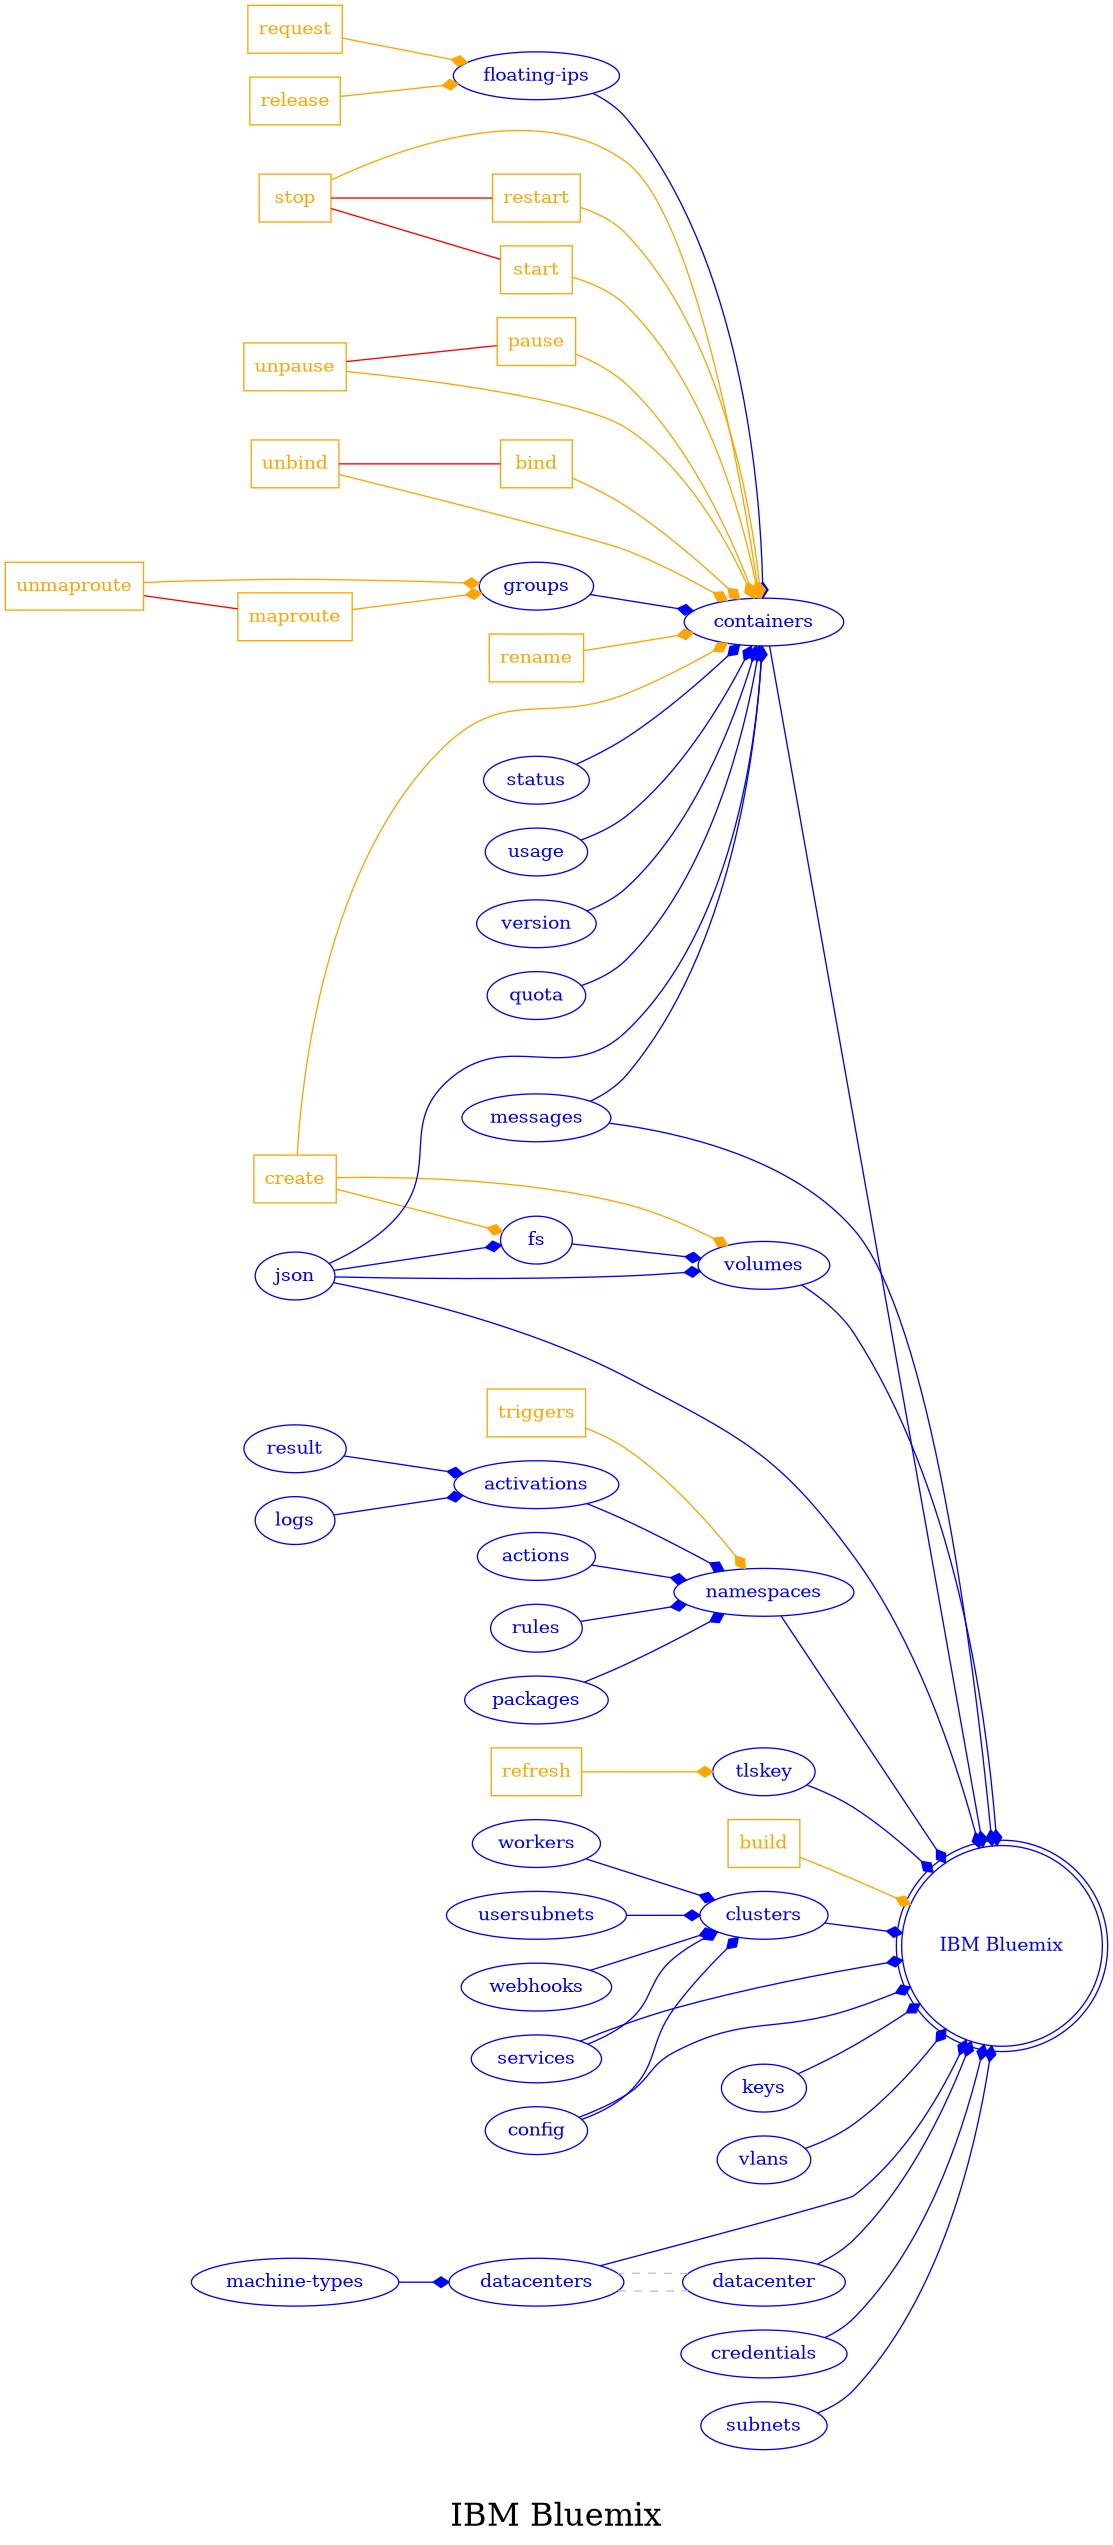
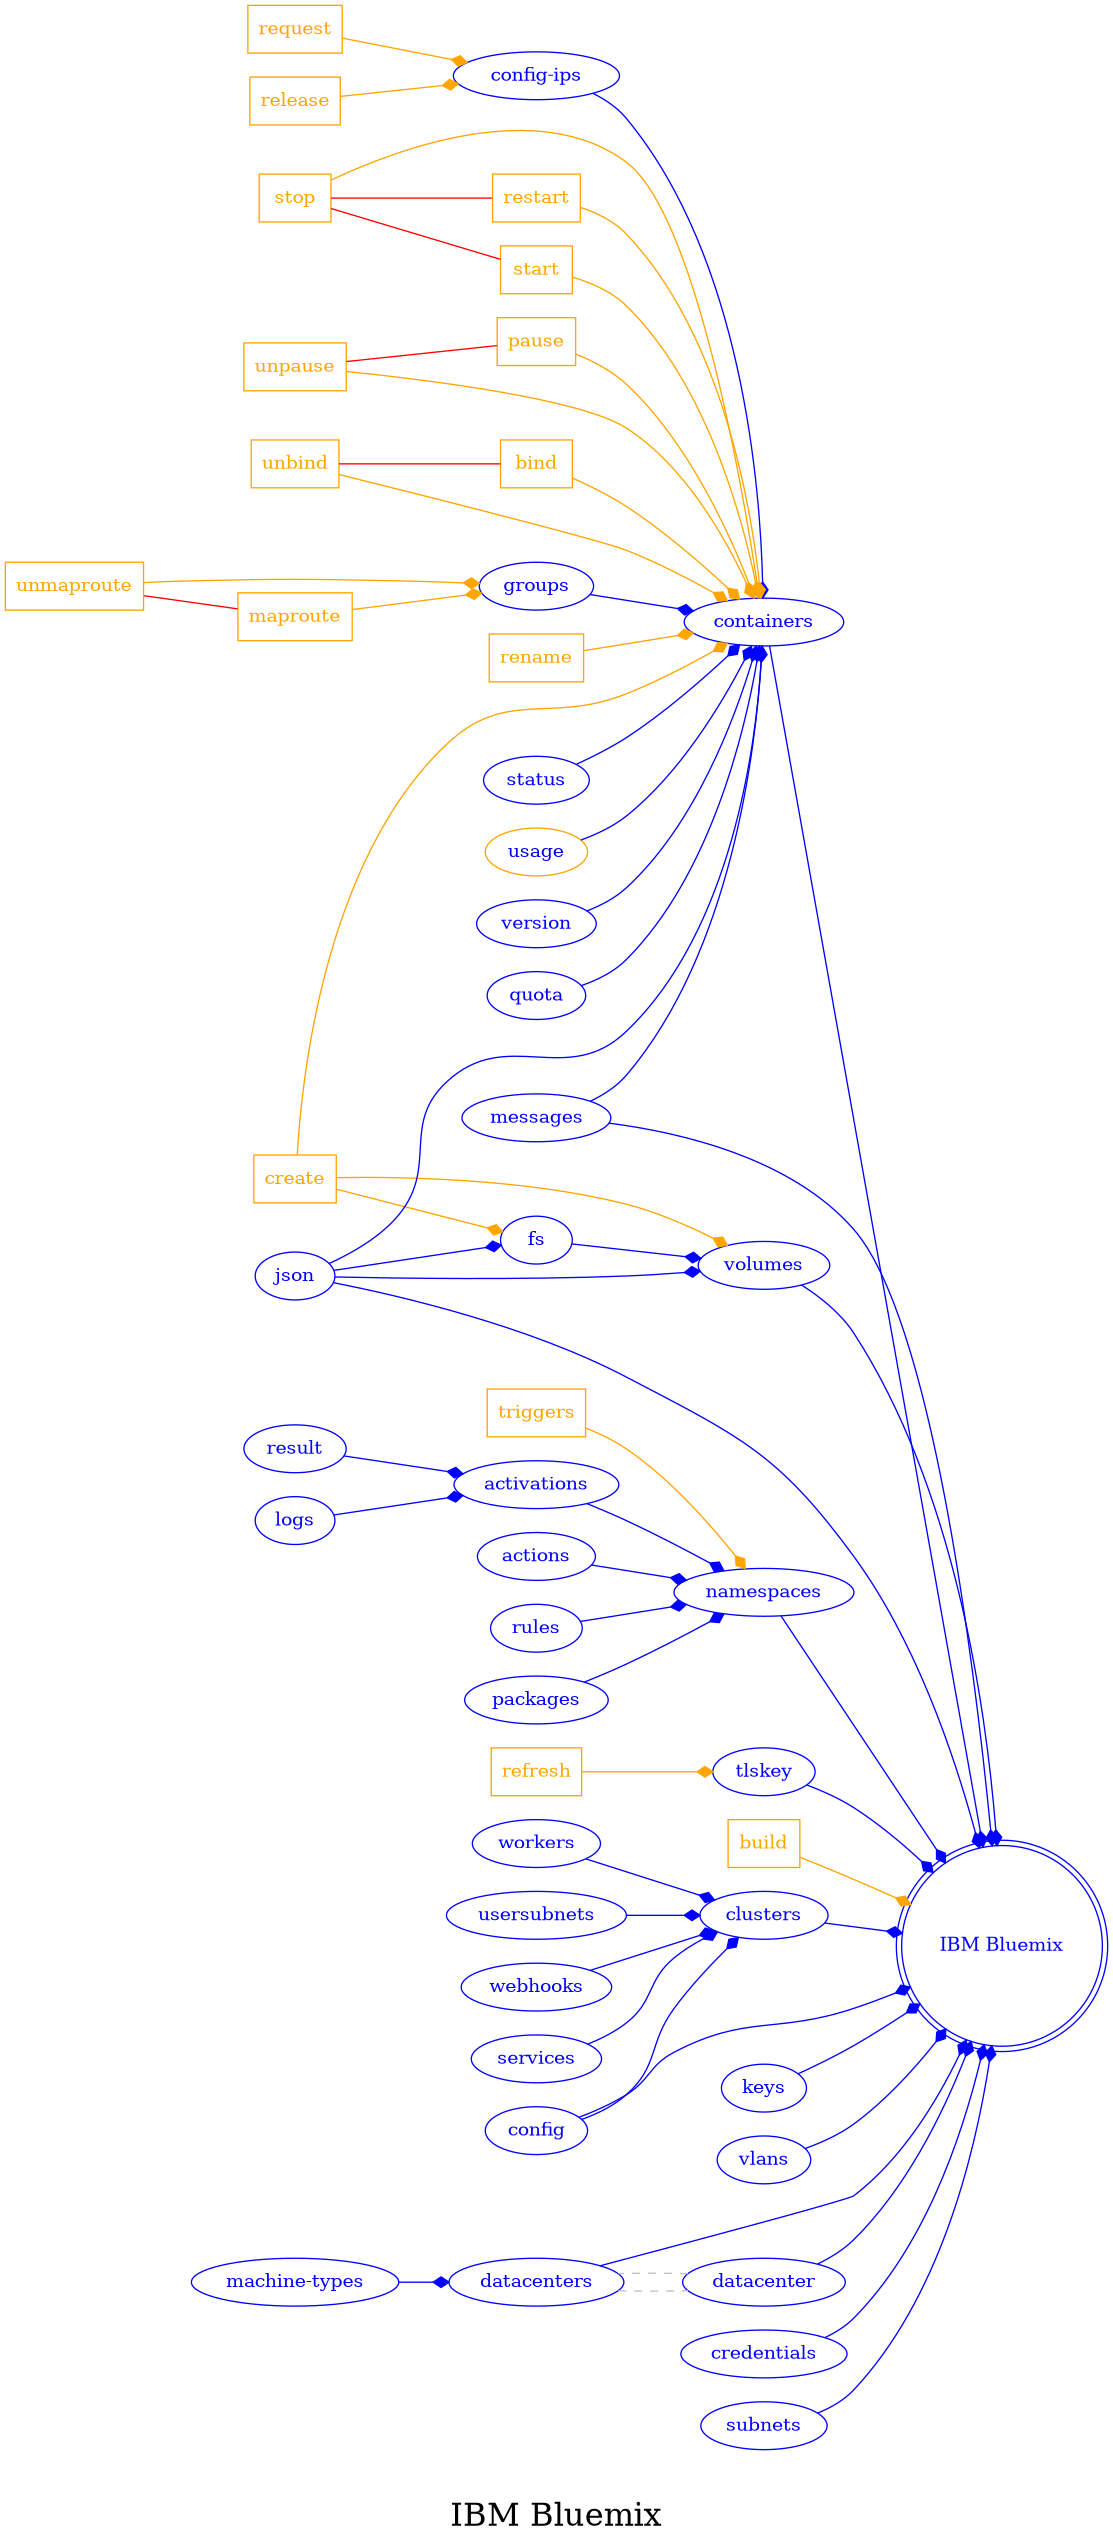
(536, 76) -> (536, 76)
(536, 852) -> (536, 852)
(731, 1994) -> none
